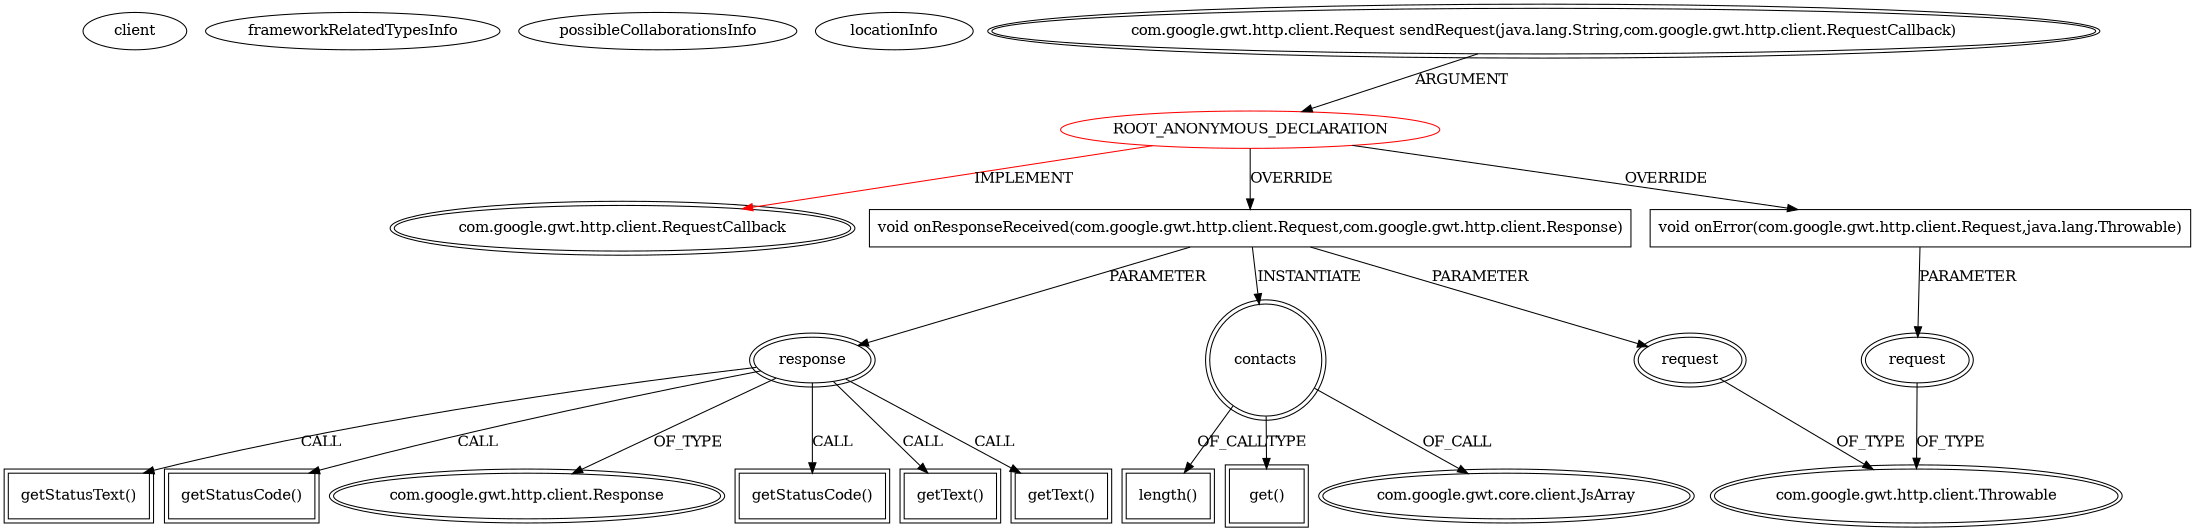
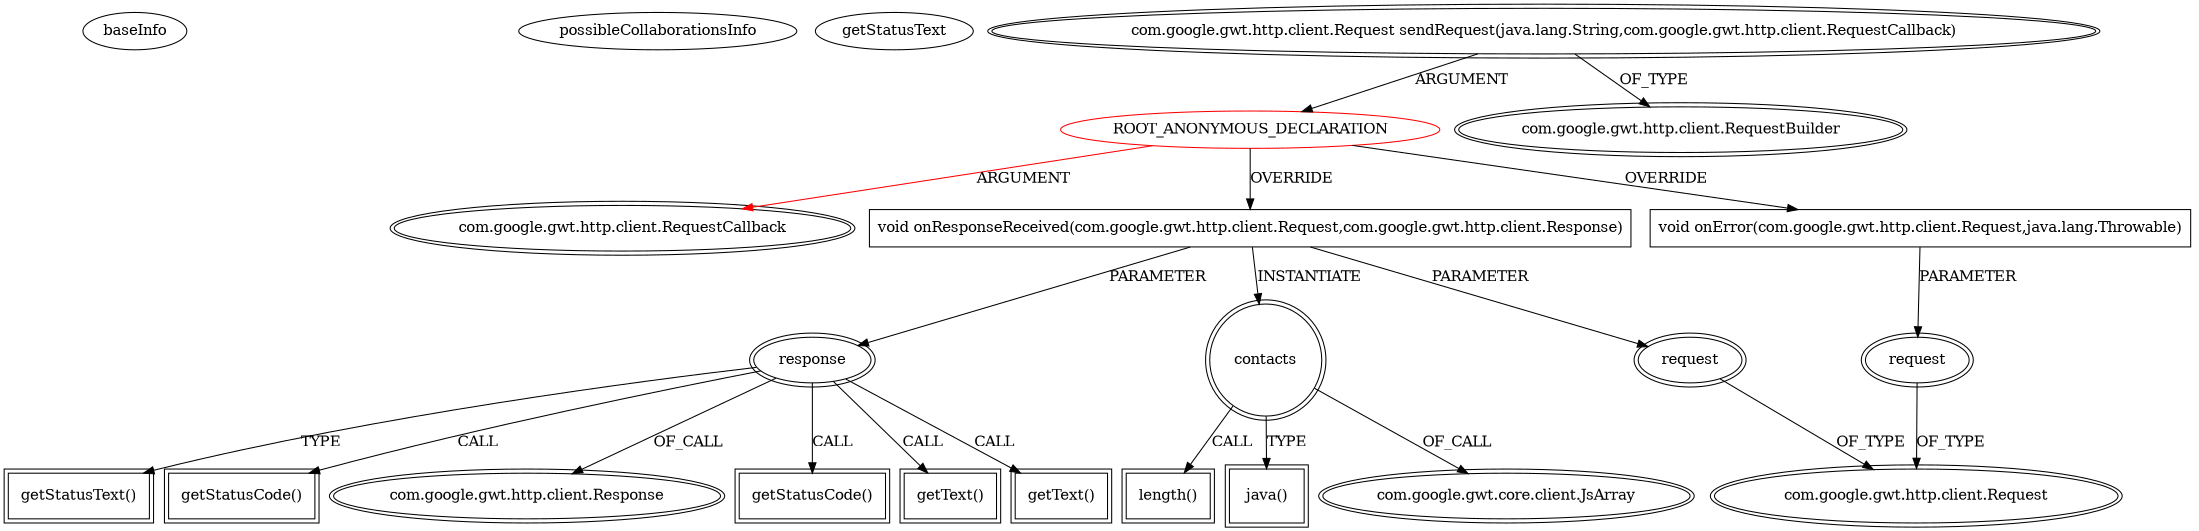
(135, 31) -> (135, 31)
(353, 31) -> none
(894, 31) -> (894, 31)
none -> (1681, 130)
(1023, 179) -> (1023, 179)
(321, 443) -> (321, 443)
(688, 443) -> (688, 443)
(1232, 443) -> (1232, 443)
(1267, 496) -> (1267, 496)
(1916, 496) -> (1916, 496)
